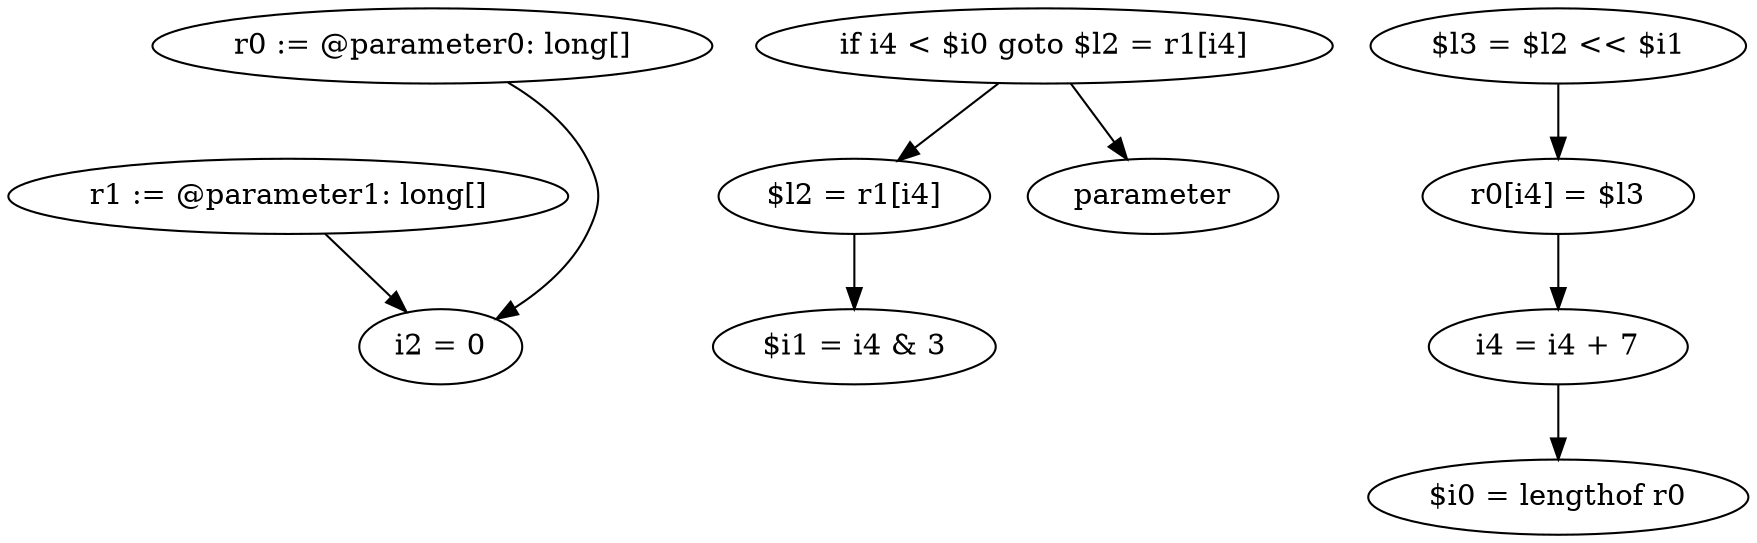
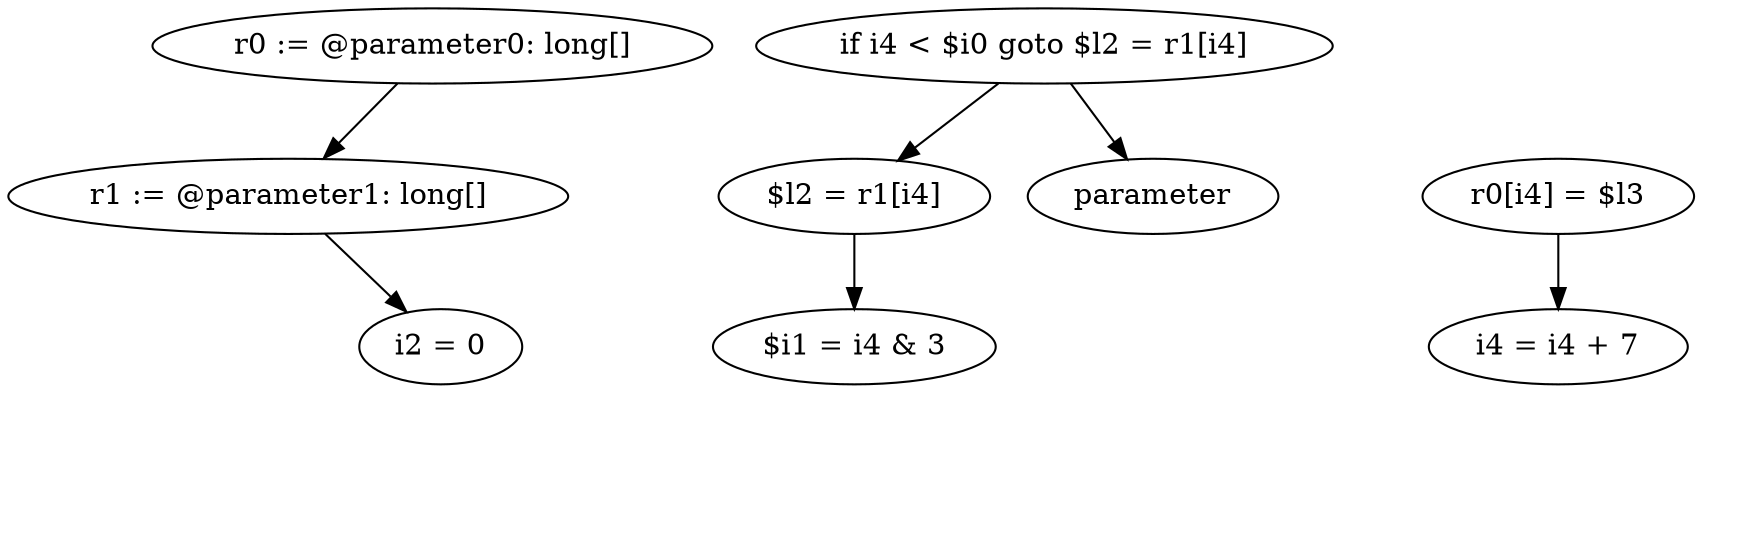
(1558, 46) -> none
(598, 193) -> (368, 113)
(1558, 497) -> none
